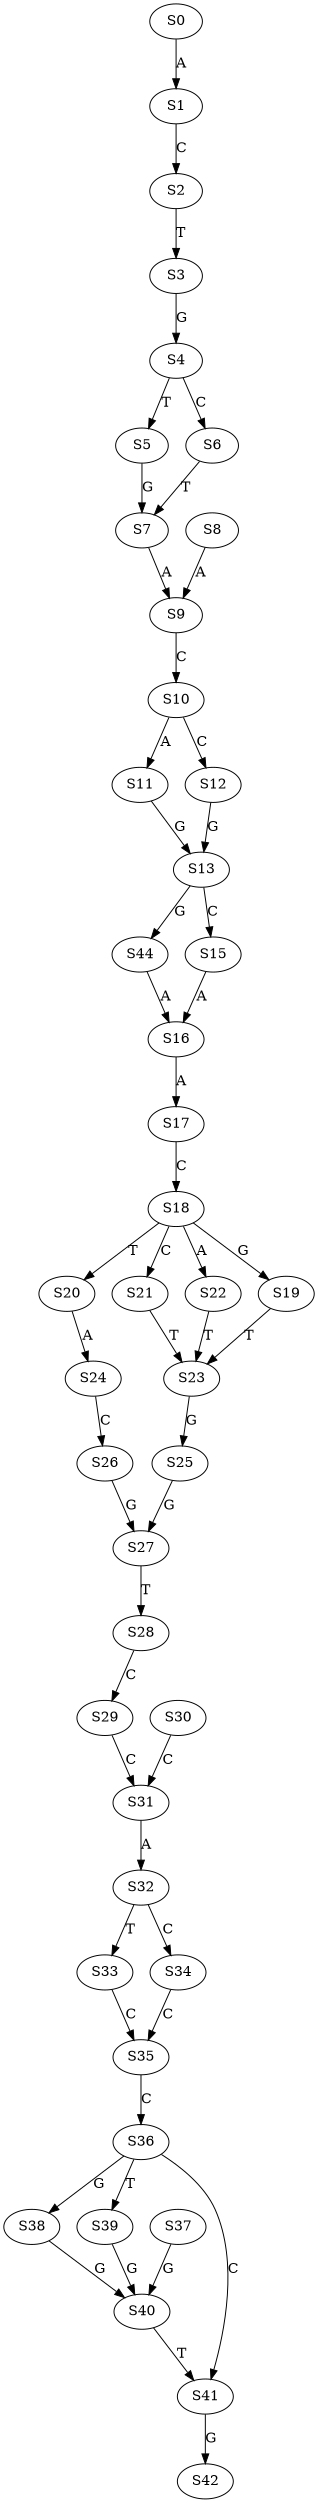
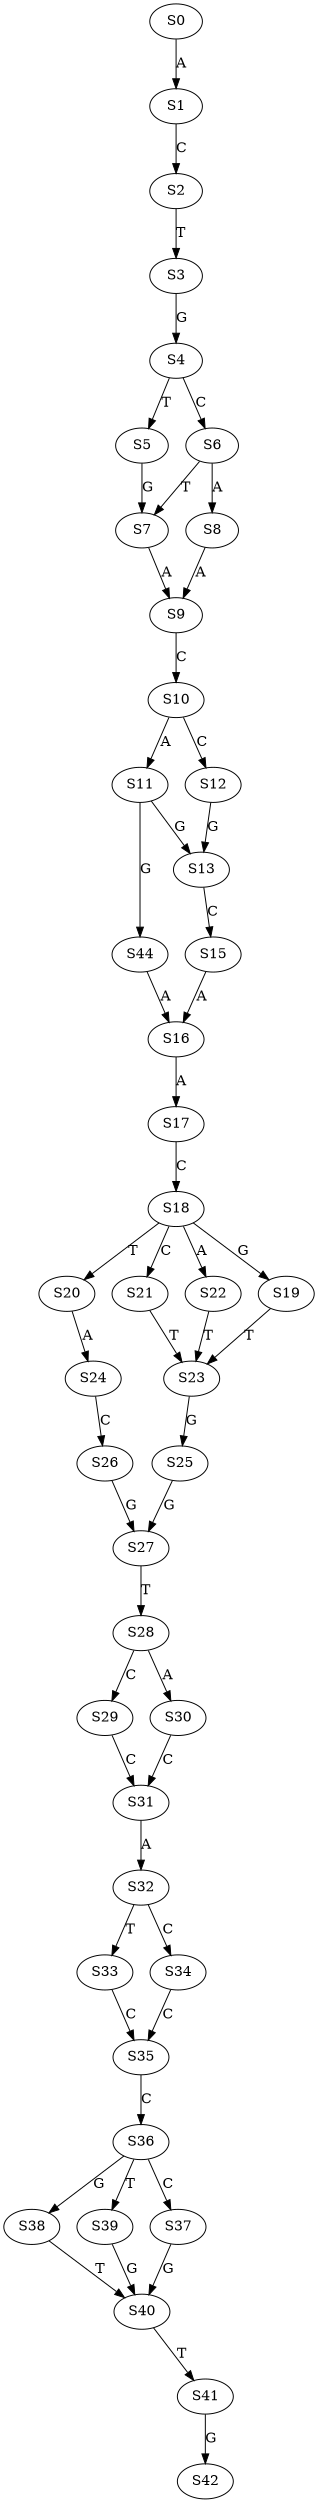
none -> (212, 483)
(174, 908) -> (140, 865)
none -> (158, 1671)
(226, 2250) -> (158, 2180)
(100, 2269) -> (100, 2269)
